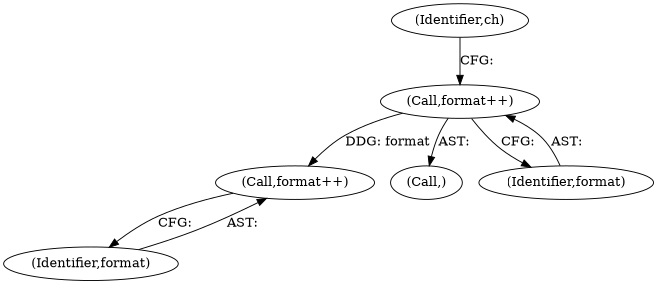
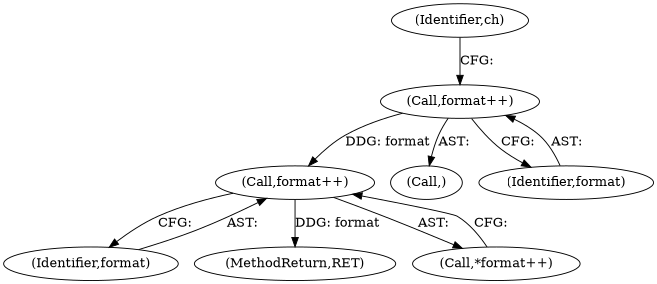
none -> (295, 264)
none -> (496, 264)
